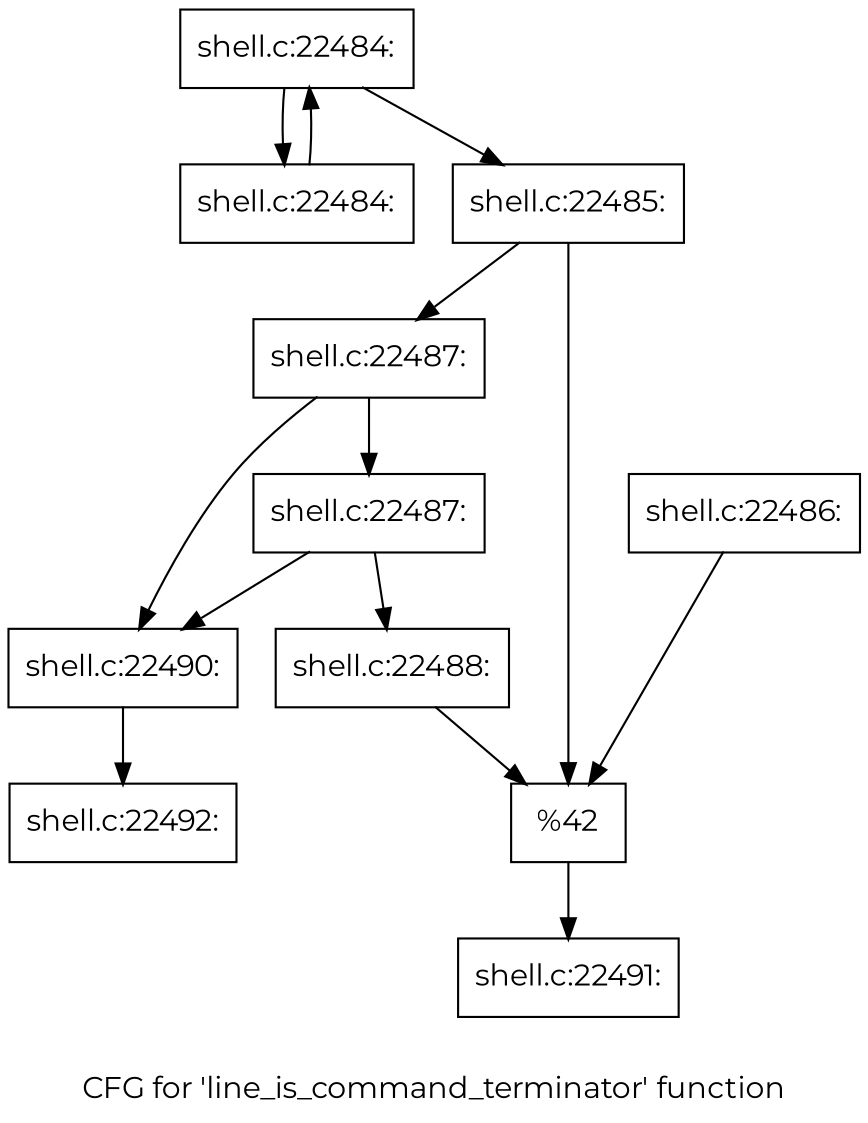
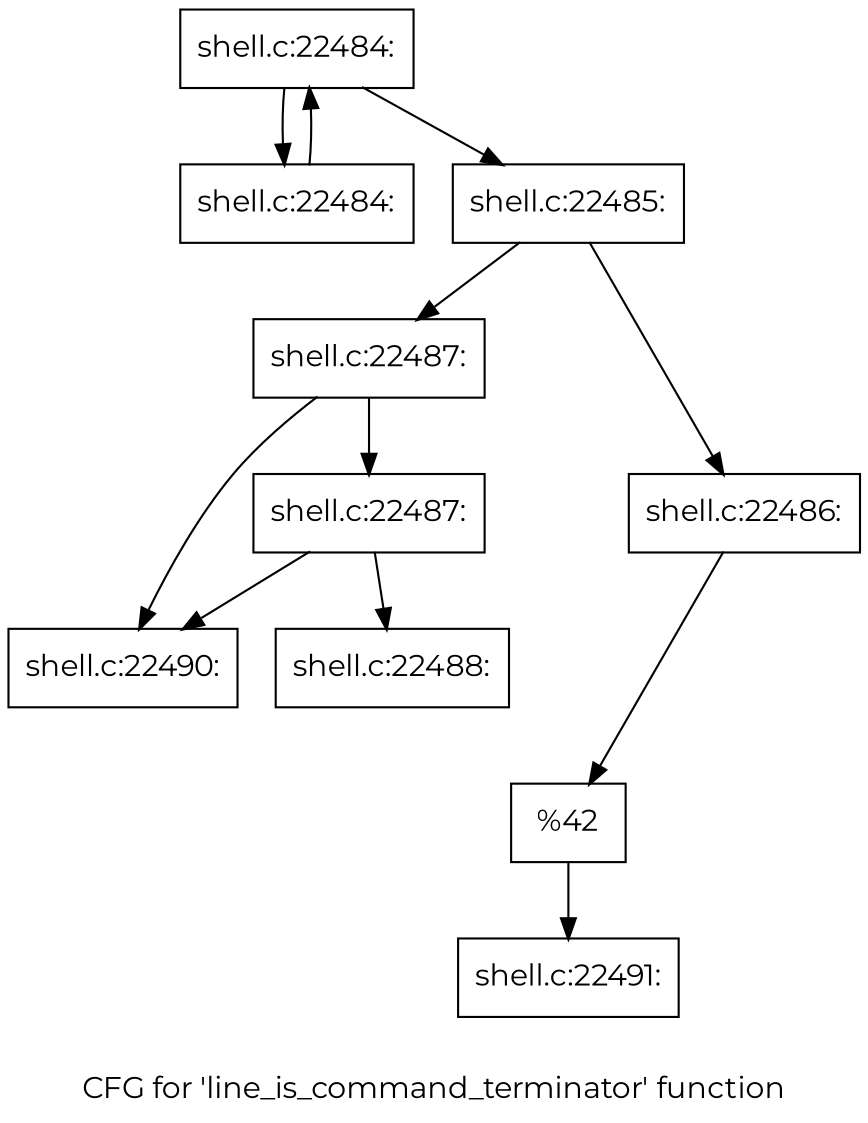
(568, 503) -> (651, 349)
(472, 739) -> none
(123, 823) -> none
